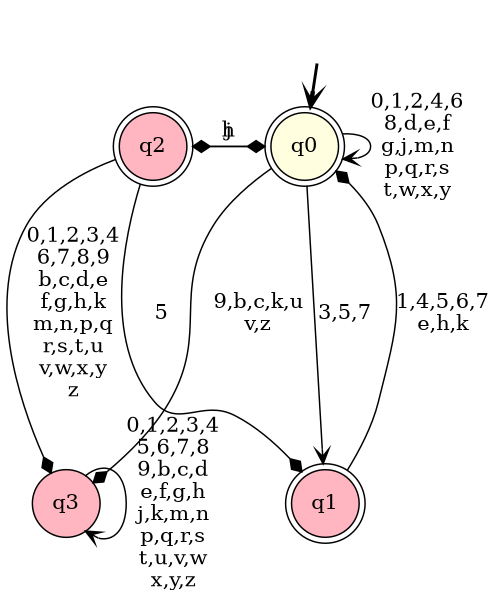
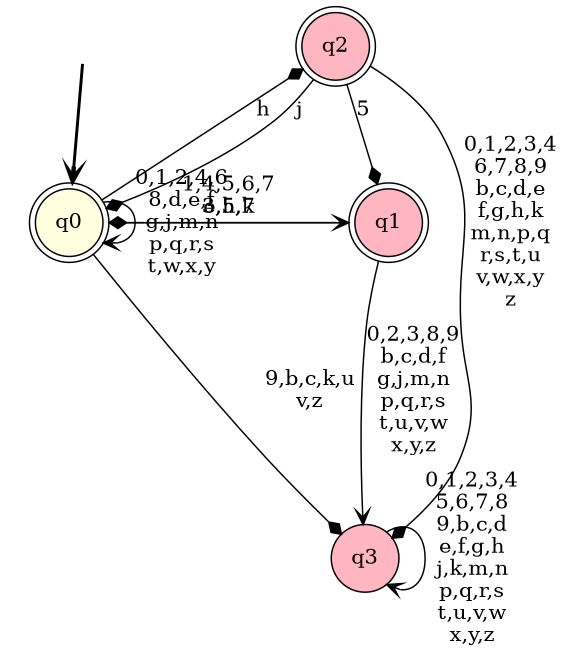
none -> (362, 385)
